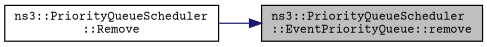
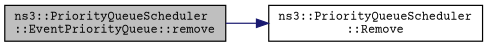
(234, 23) -> (241, 23)
